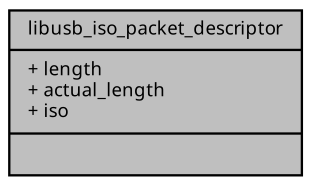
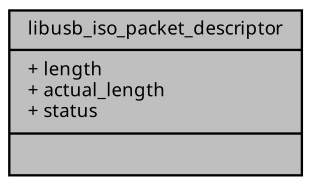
(49, 111) -> (64, 111)
